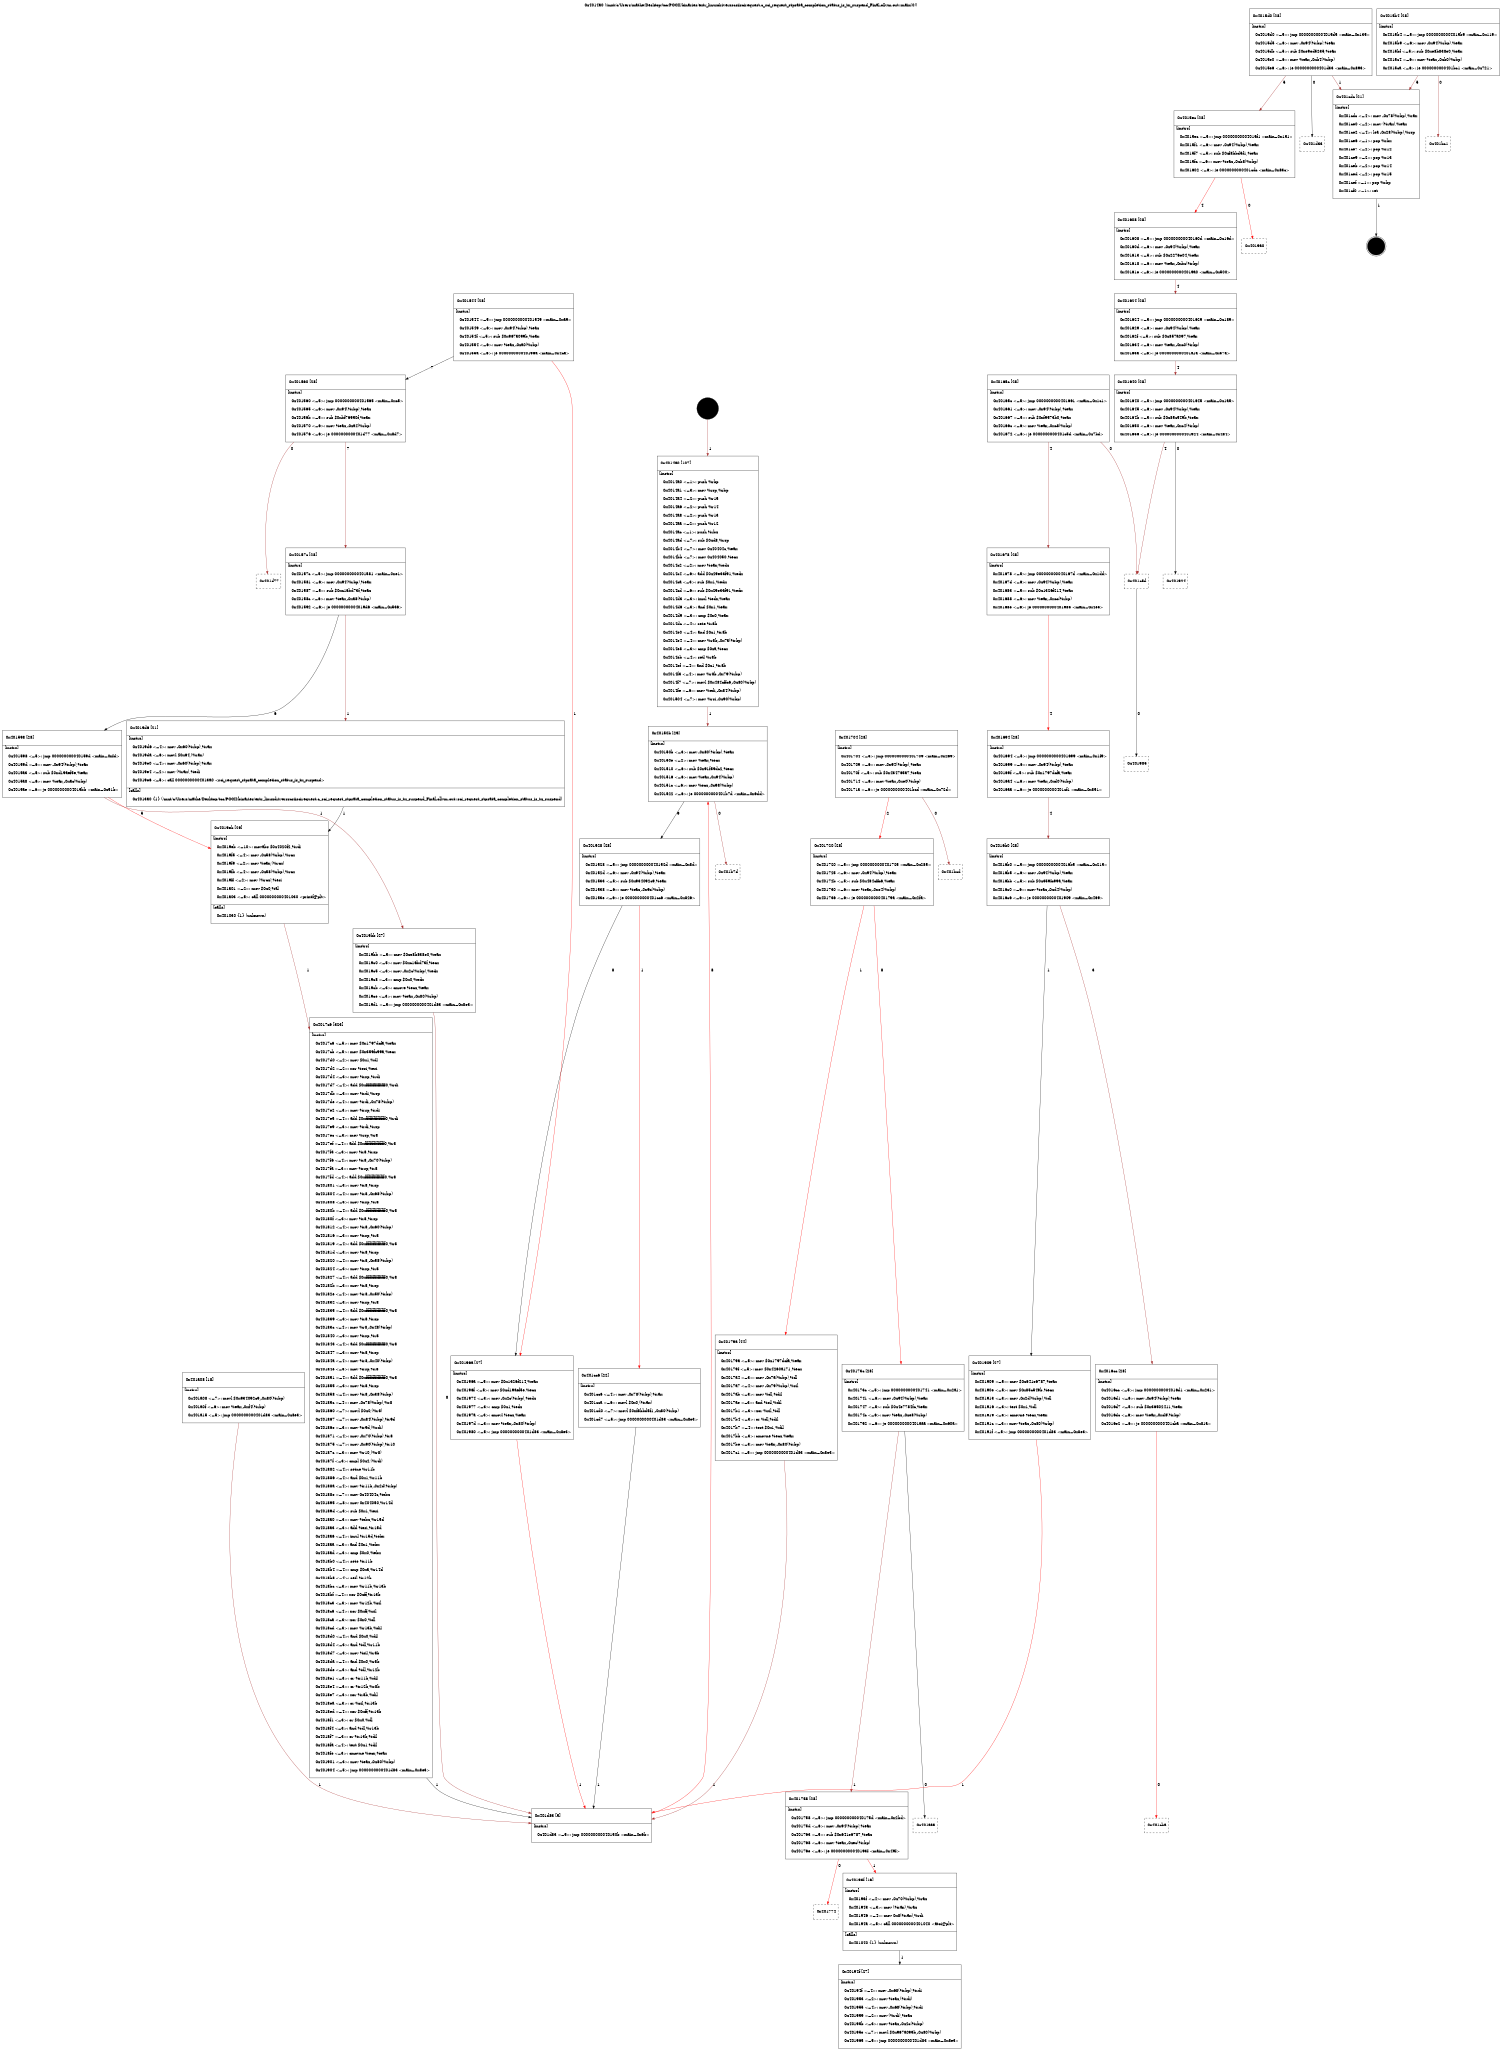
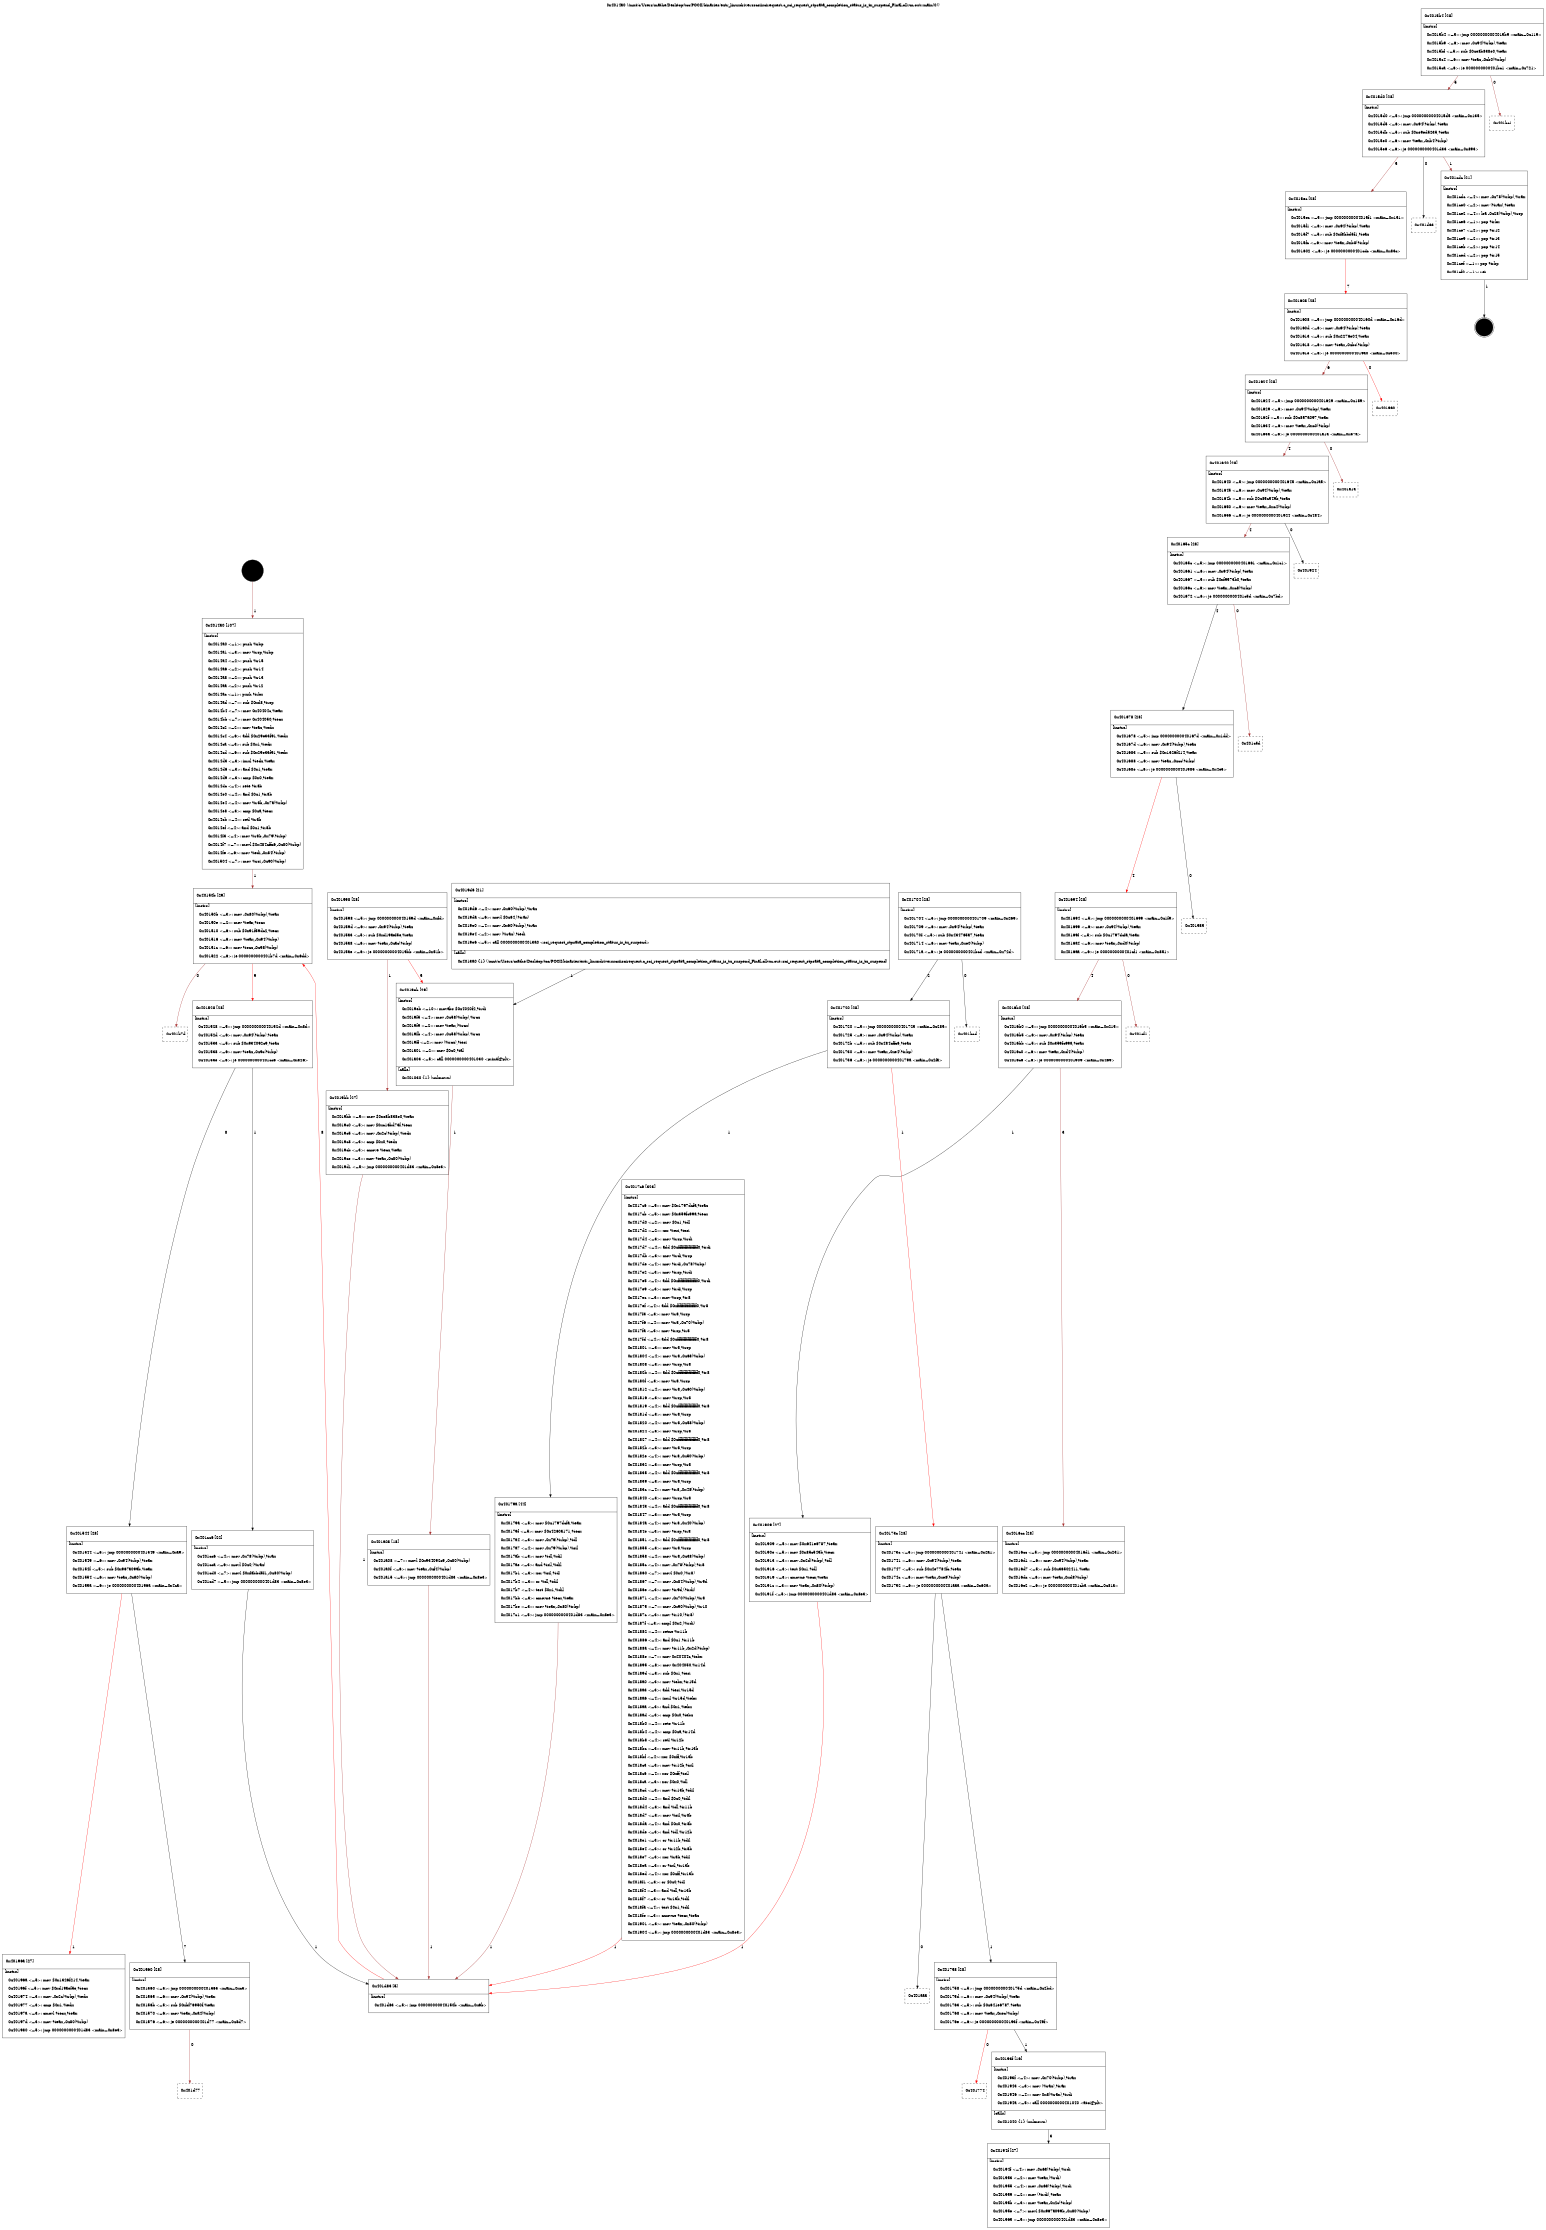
(1414, 82) -> (1454, 82)
(1202, 206) -> (1348, 287)
(1247, 207) -> (1373, 380)
(1177, 287) -> (1328, 368)
none -> (1346, 490)
(1048, 494) -> (1201, 656)
(1149, 506) -> (1248, 529)
(346, 581) -> none
(1136, 671) -> (1184, 847)
(885, 817) -> (925, 979)
(673, 819) -> (253, 981)
(939, 828) -> (964, 992)
(881, 971) -> (902, 1133)
(297, 975) -> (442, 1309)
none -> (1138, 1034)
(821, 1118) -> (599, 1214)
(549, 1124) -> (163, 1291)
(640, 1136) -> (253, 1298)
(446, 1398) -> (363, 1560)
(875, 1610) -> (966, 1777)
(544, 1624) -> none
(474, 1805) -> (560, 1968)
(1156, 1825) -> none
(871, 1865) -> (1020, 2040)
(902, 1958) -> (1050, 2137)
